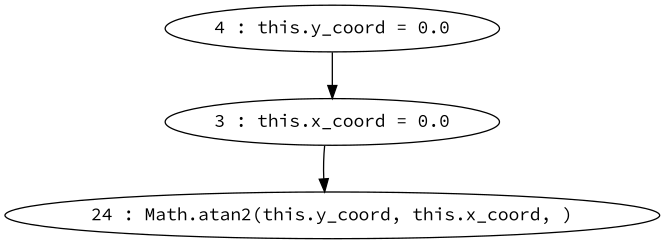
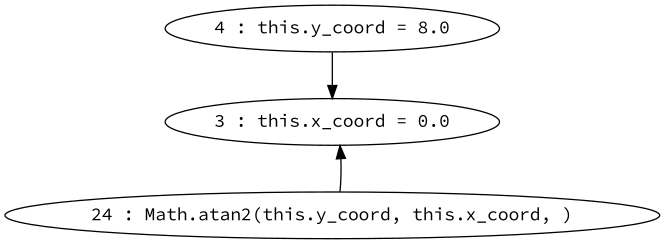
(332, 29) -> (332, 29)
(324, 162) -> (341, 175)
